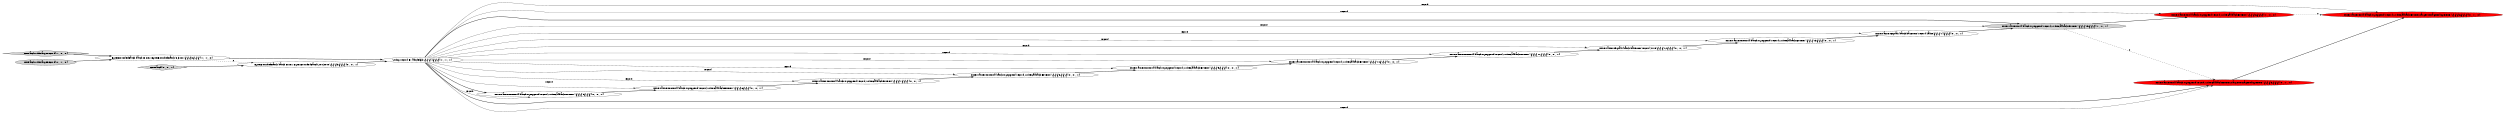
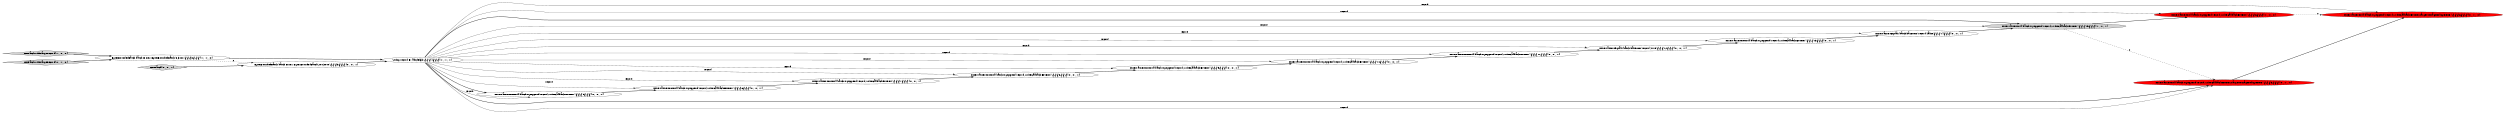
(46, 62) -> (46, 62)
